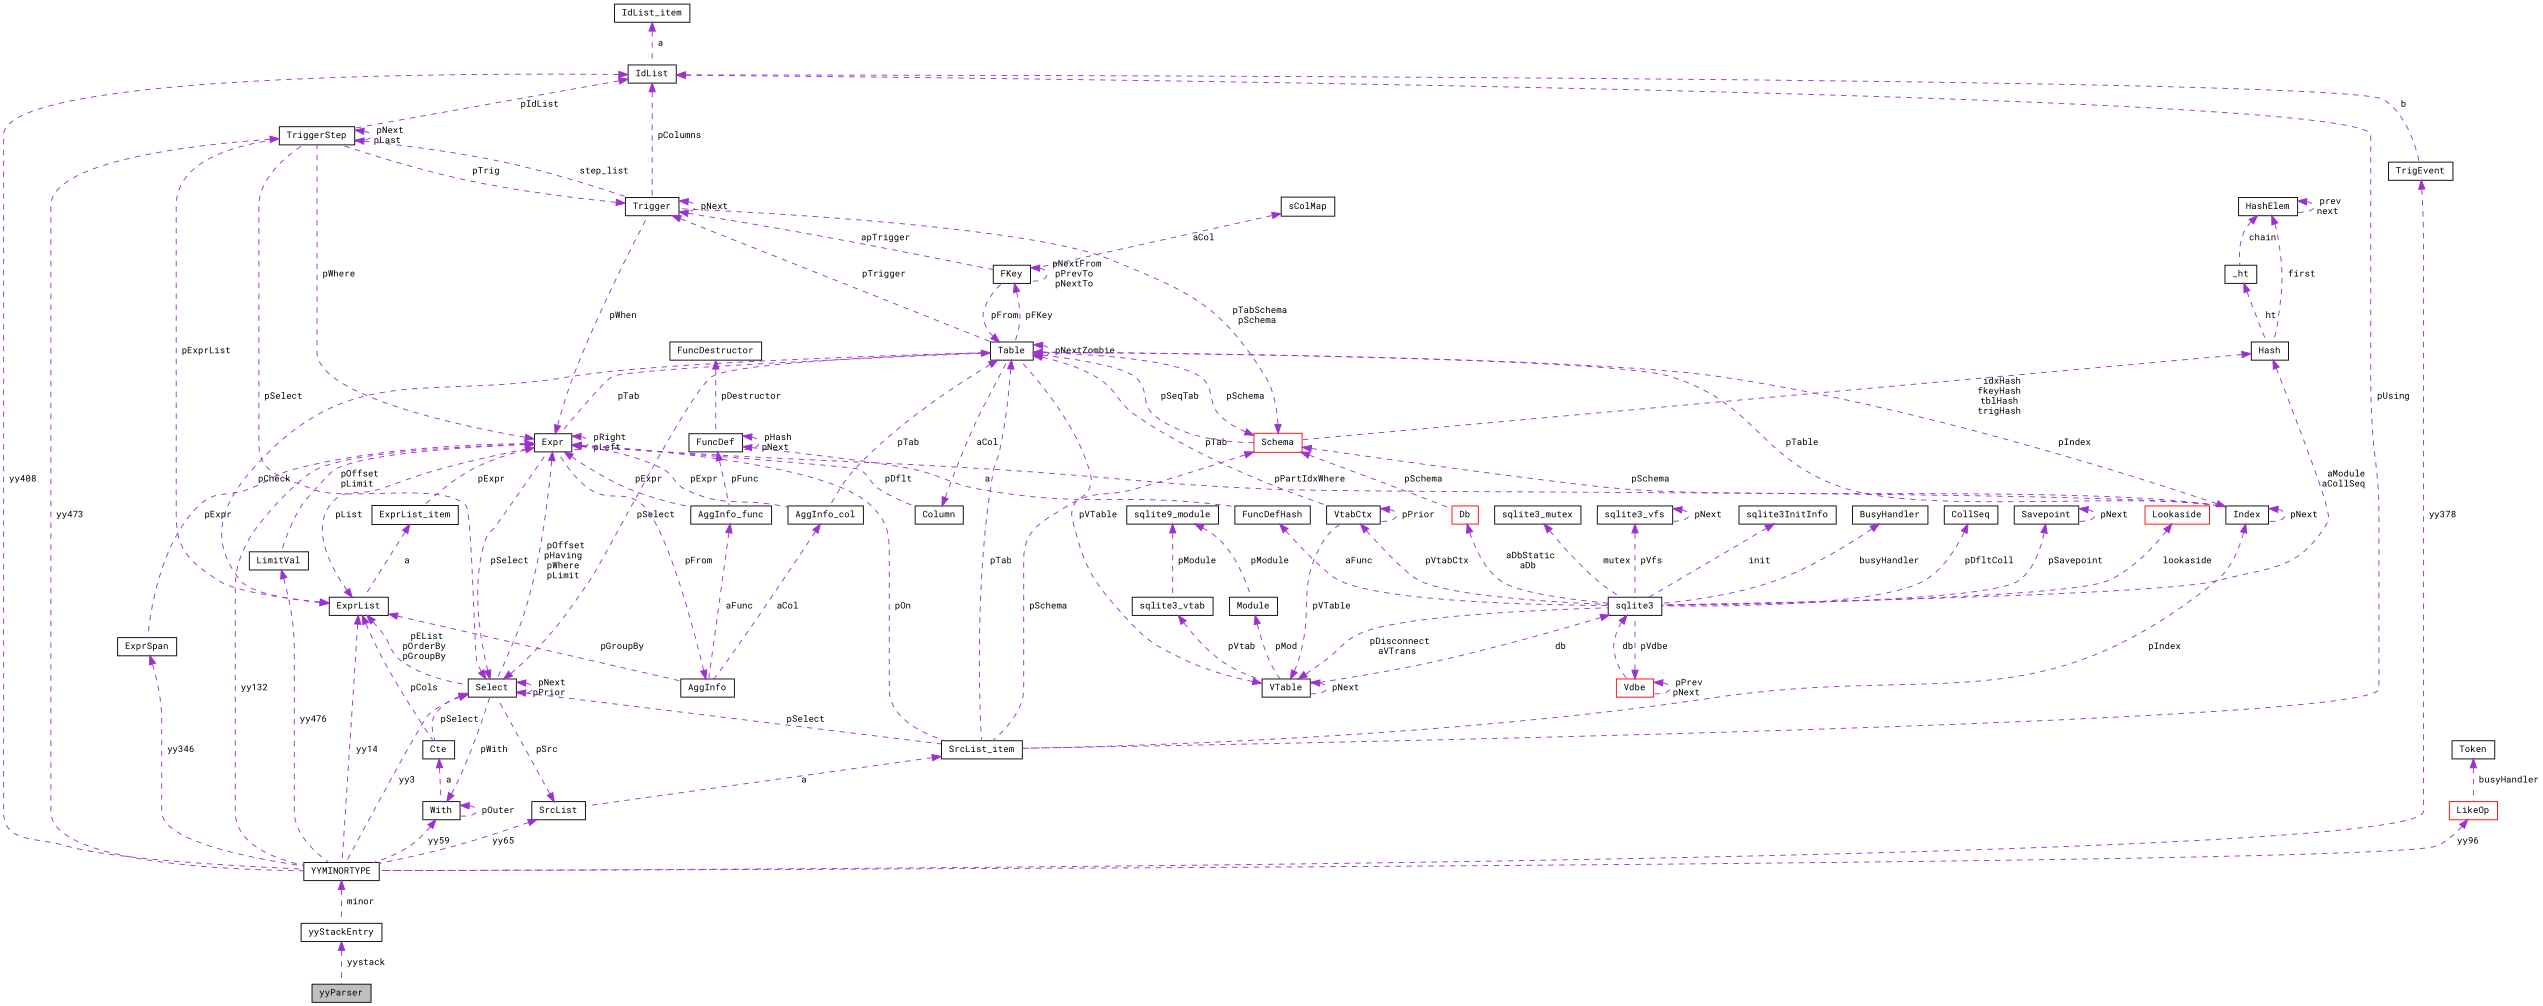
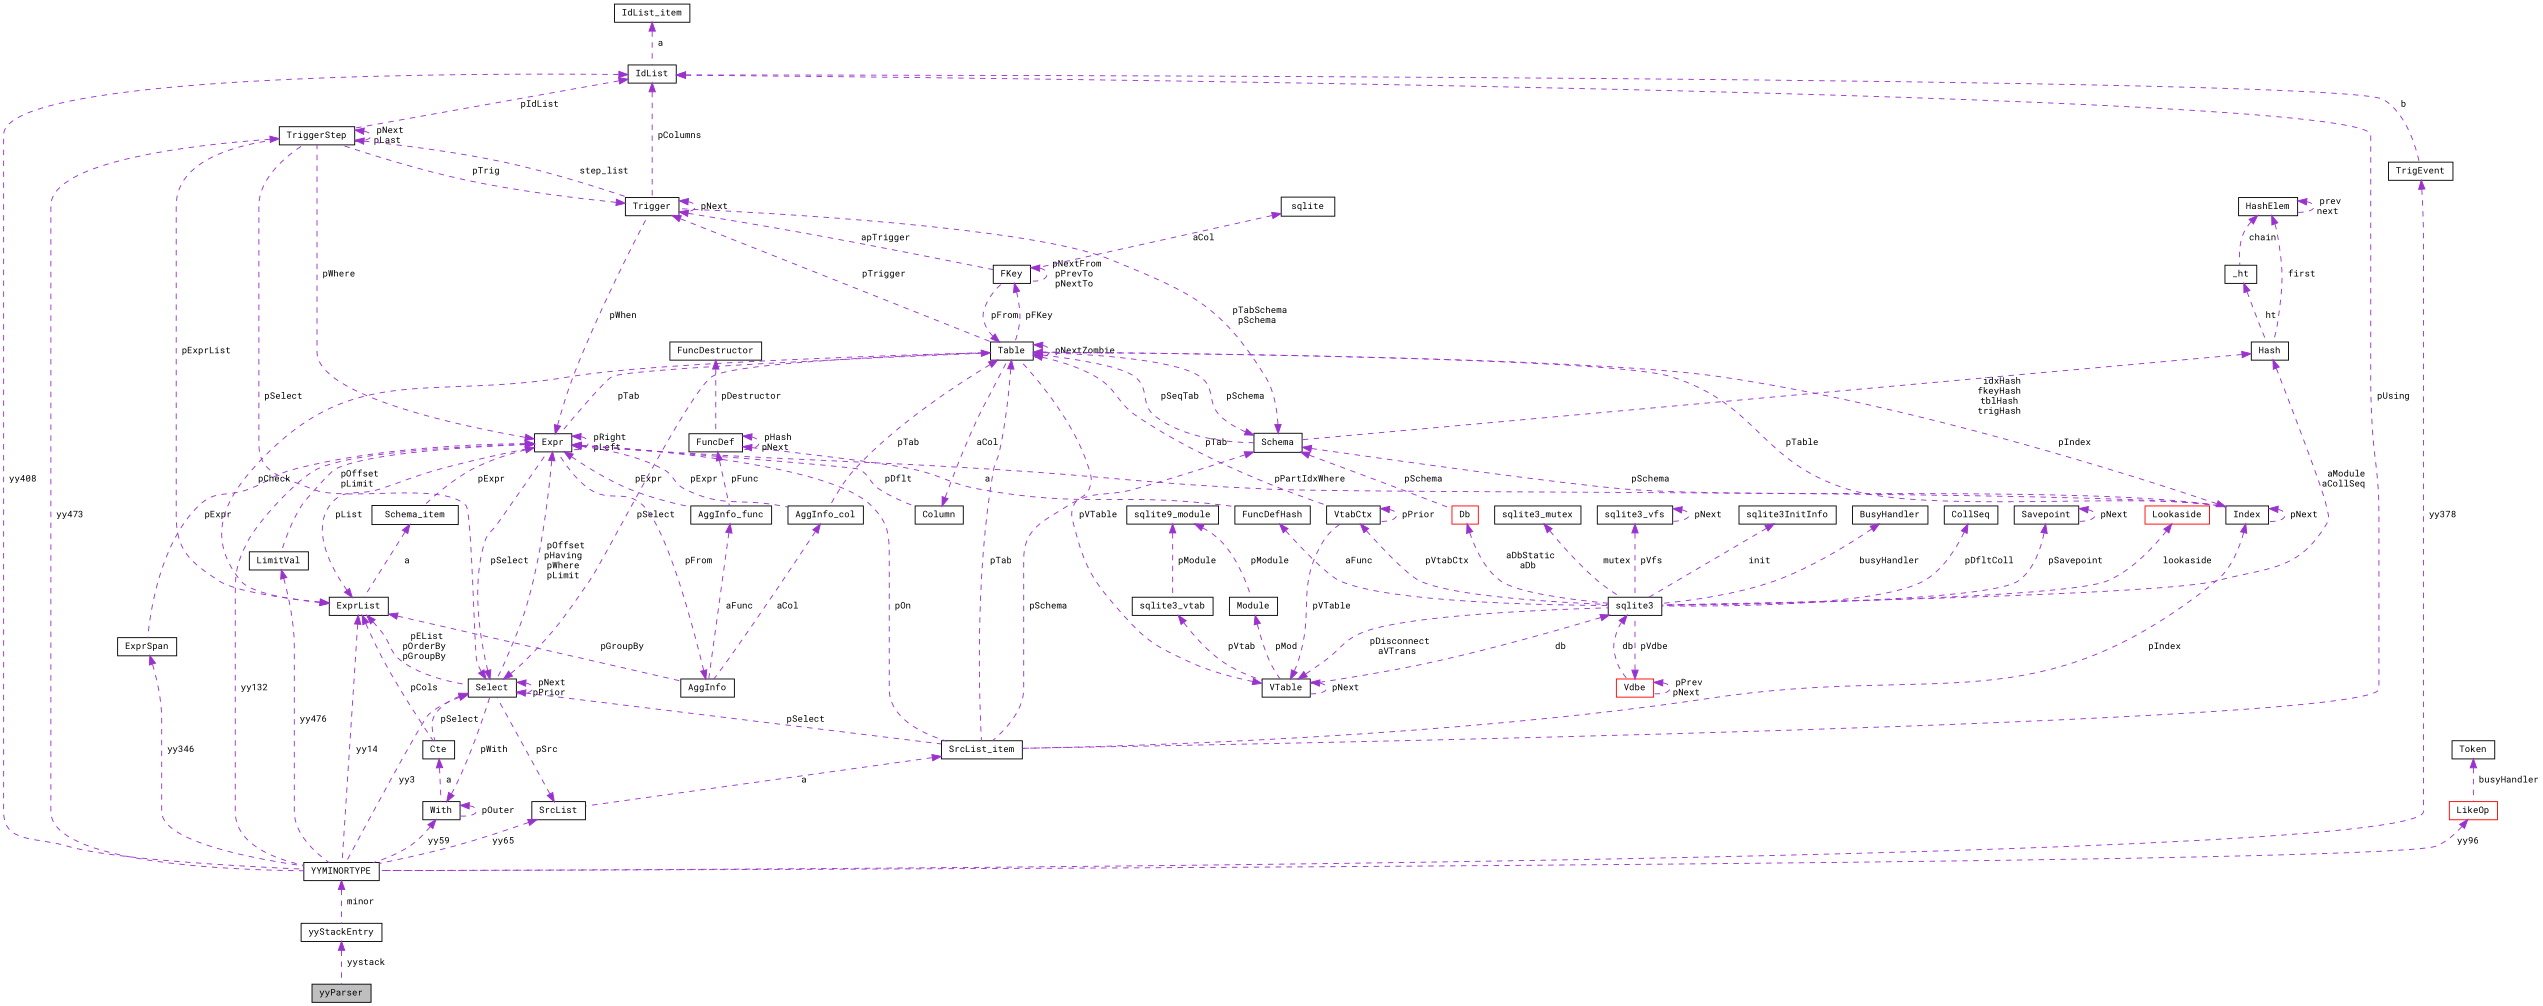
(1308, 207) -> (1308, 207)
(1278, 443) -> (1278, 443)
(415, 515) -> (415, 515)
